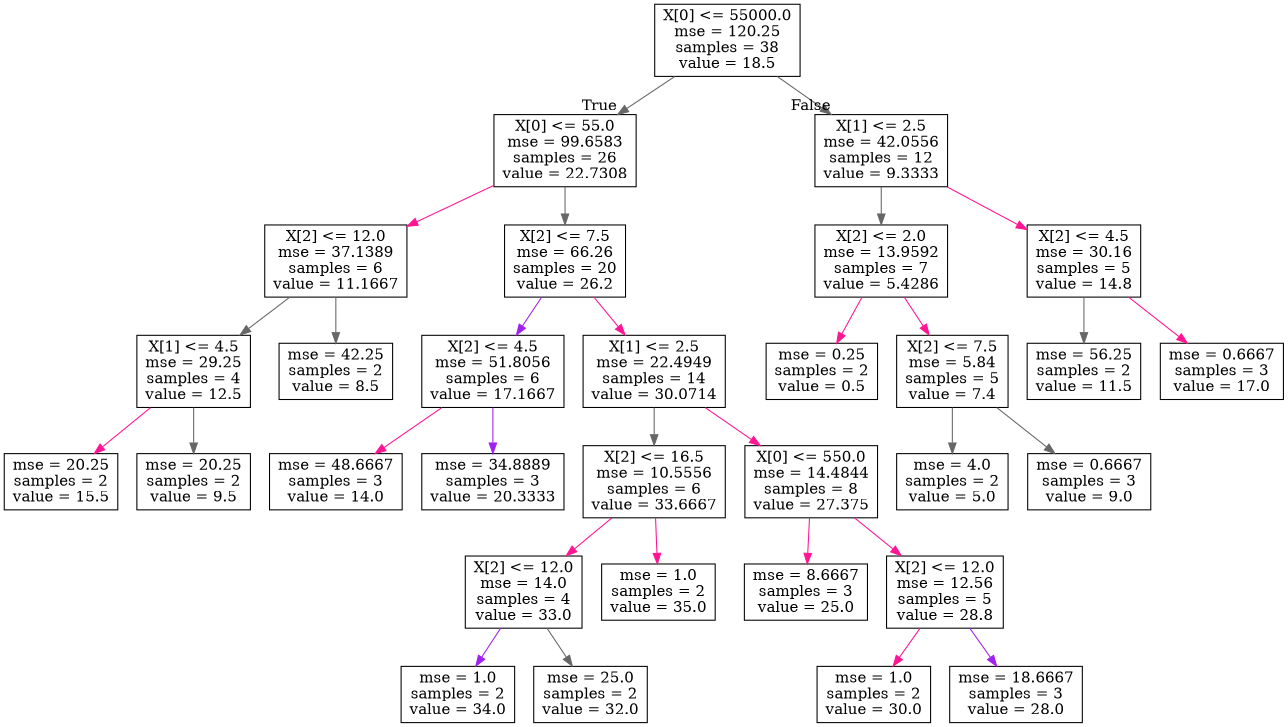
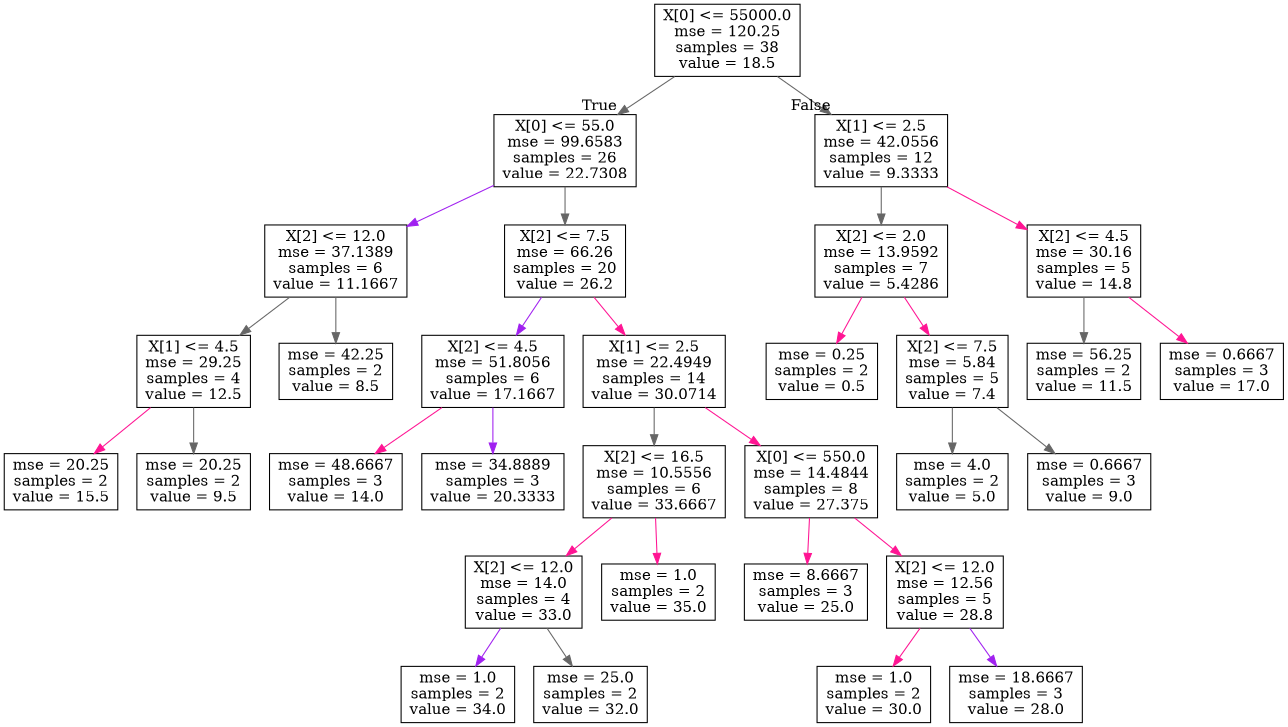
(455, 204) -> (455, 204)
